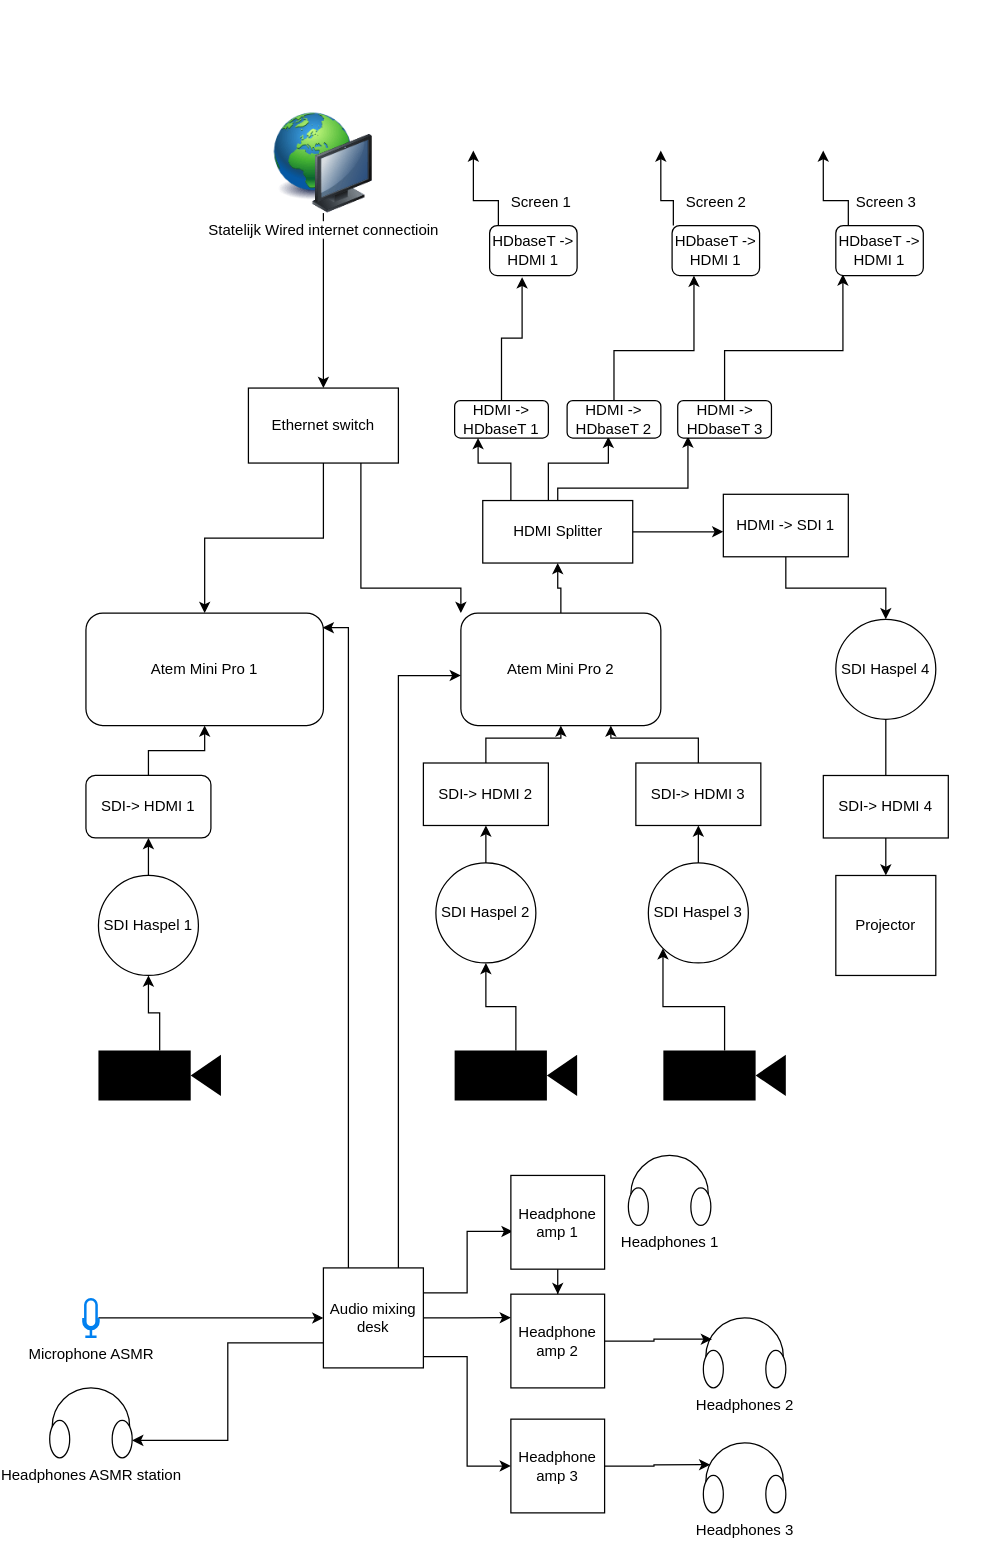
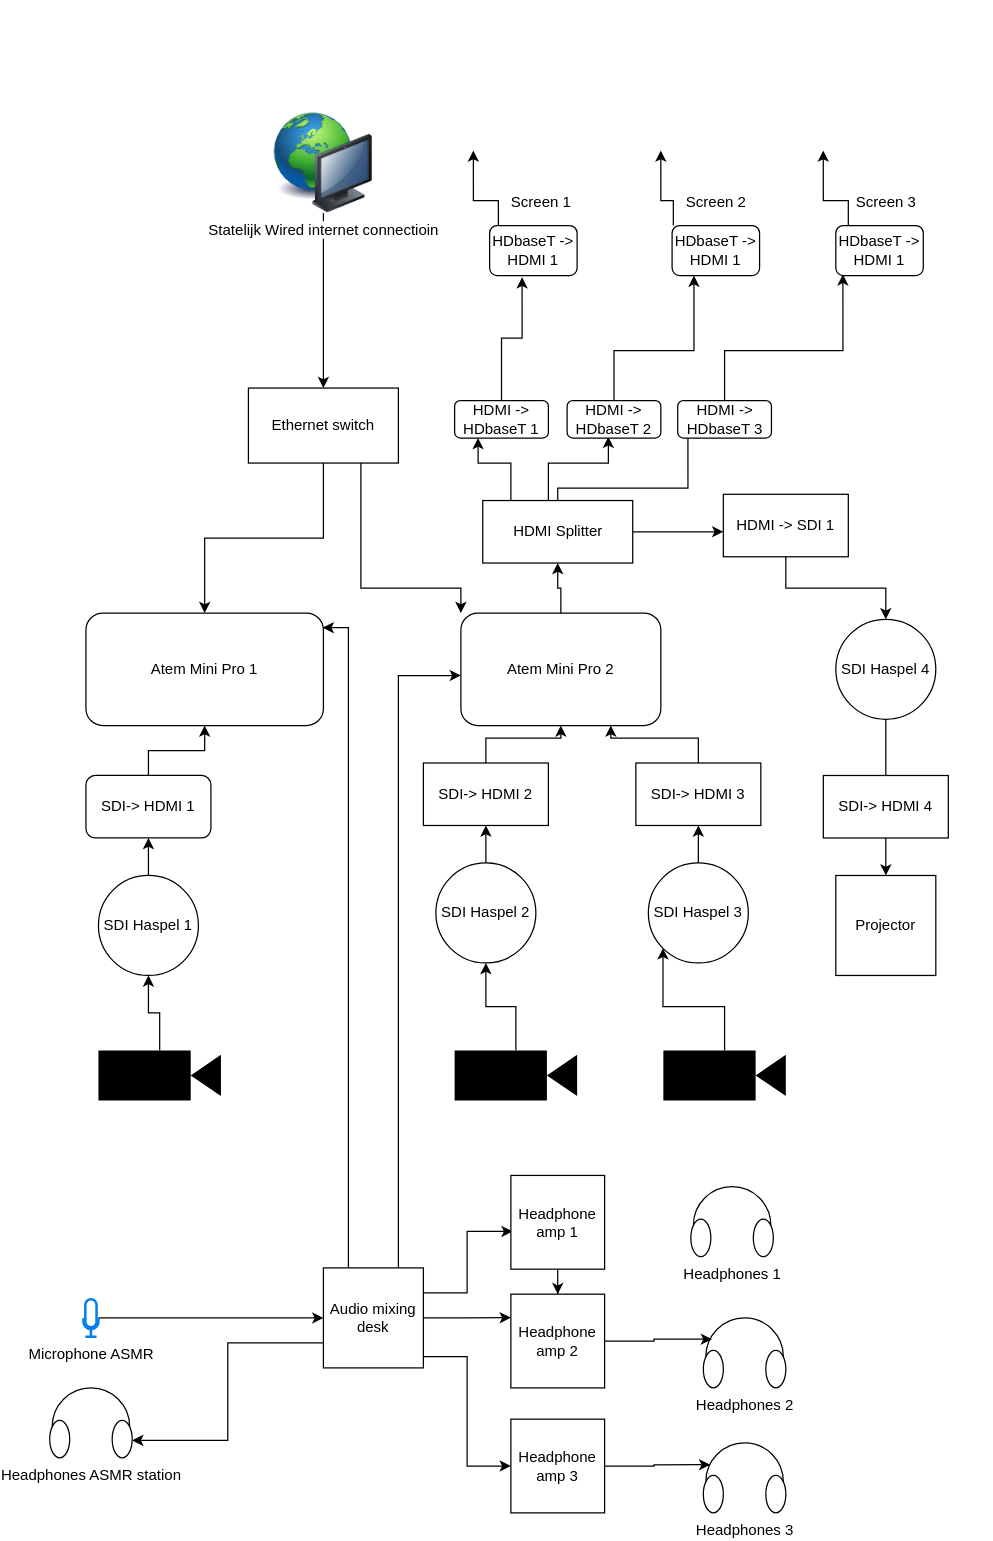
(688, 446) -> (688, 443)
(669, 1191) -> (732, 1222)
